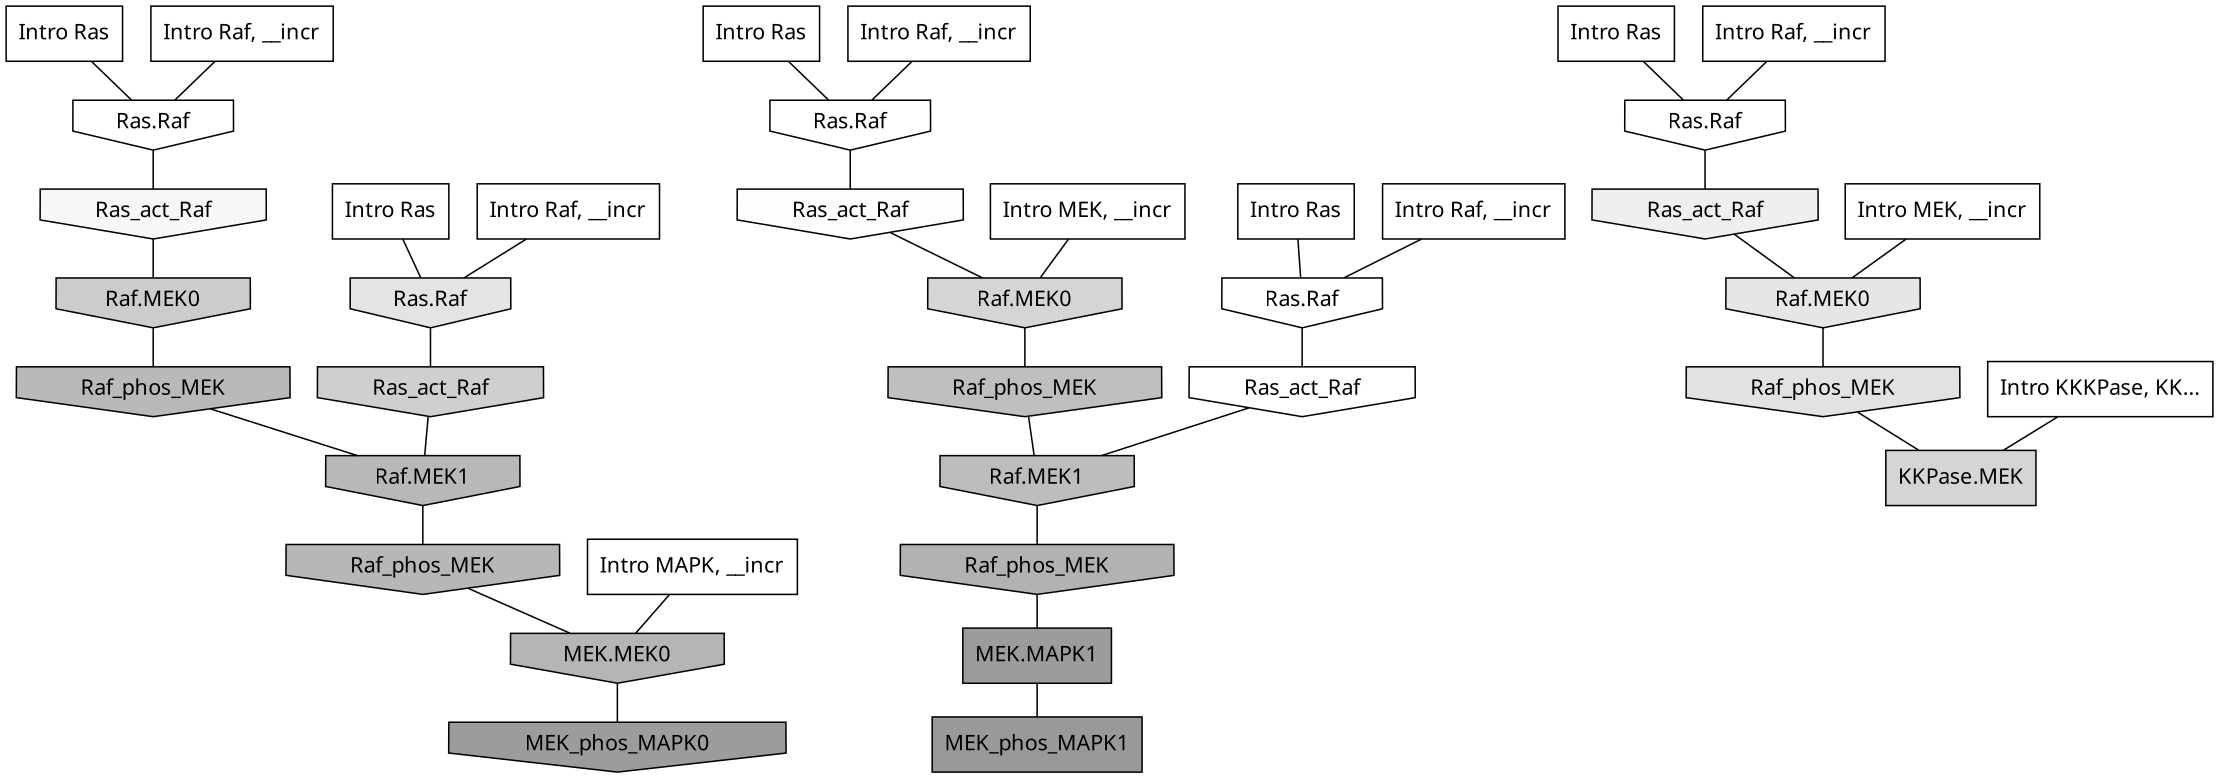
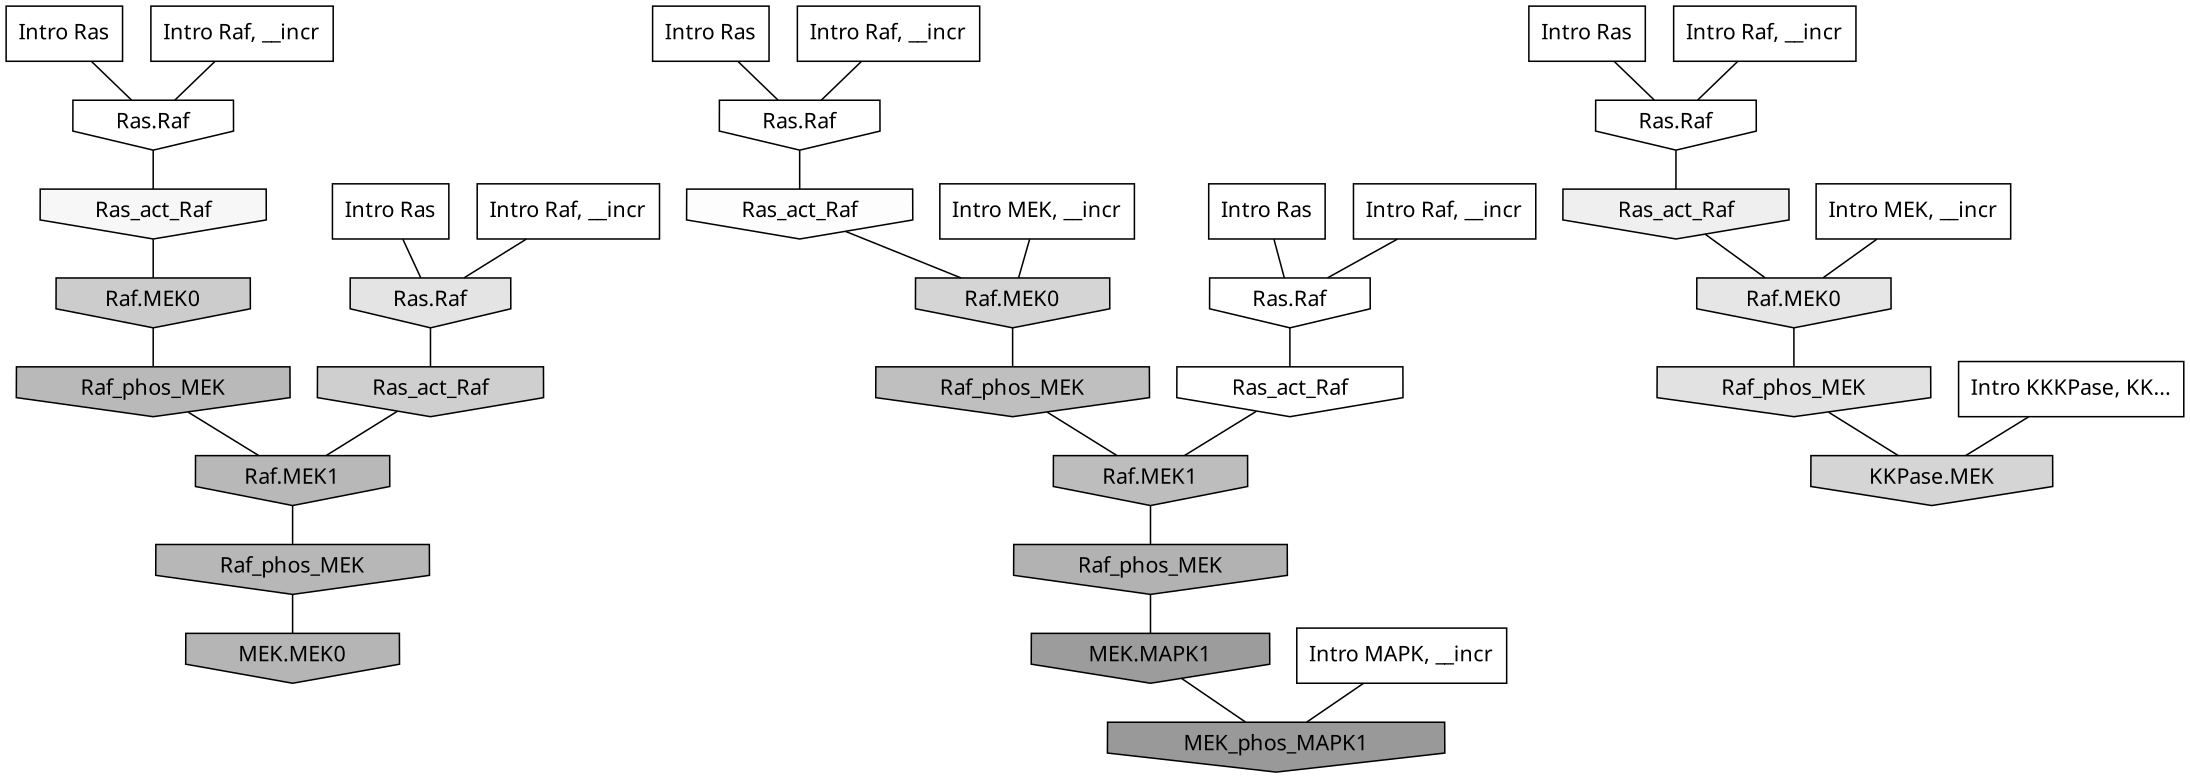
(1961, 478) -> (1932, 478)
(653, 614) -> (1335, 703)
(1037, 656) -> (1150, 656)
(617, 745) -> none
(1037, 745) -> (1276, 745)
